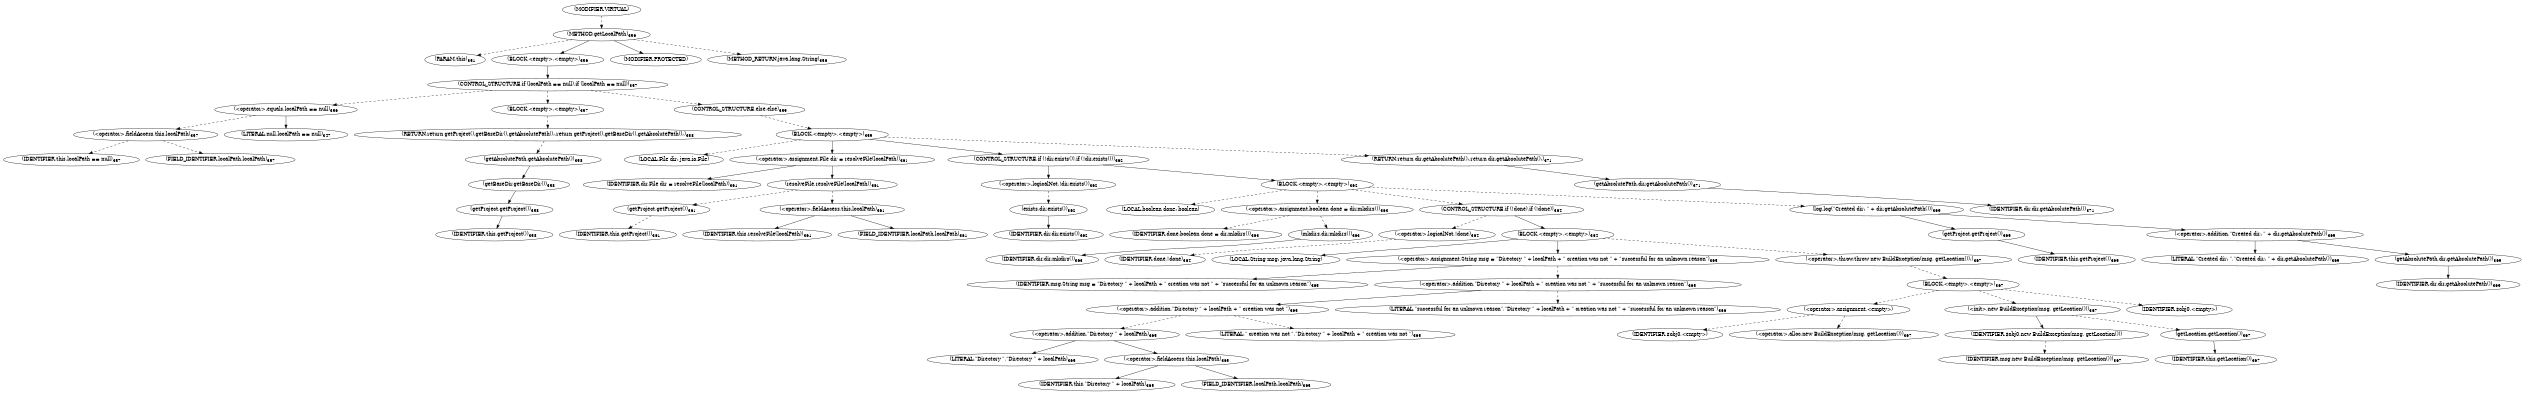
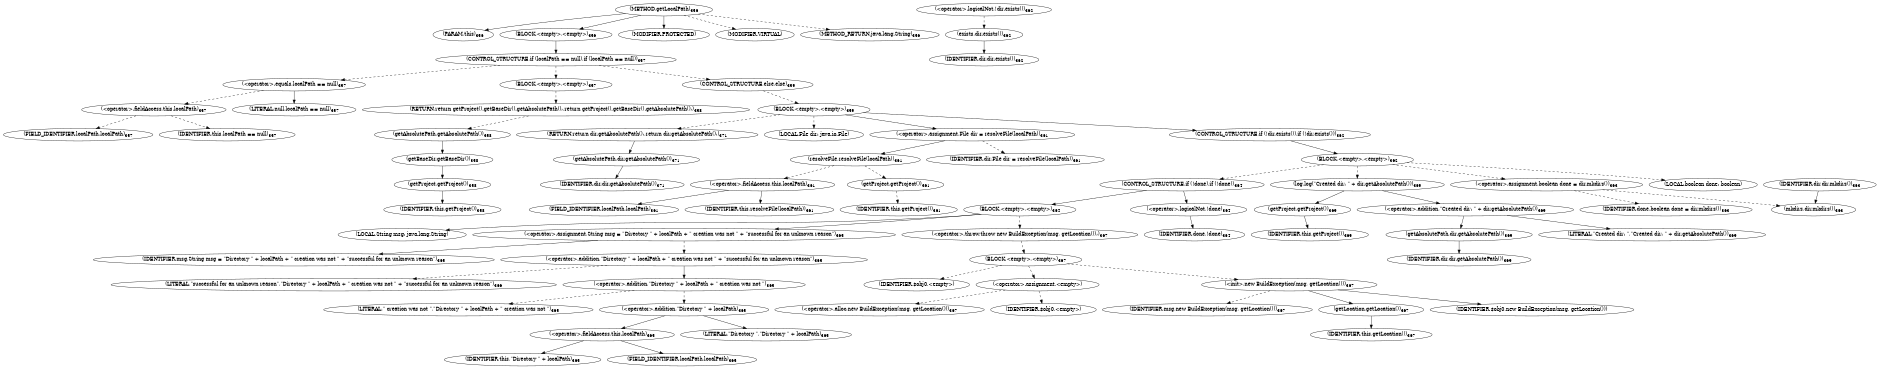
(602, 21) -> (708, 22)
(526, 47) -> (557, 21)
(472, 59) -> (480, 34)
(334, 109) -> (342, 84)
(327, 134) -> (335, 109)
(1048, 171) -> none
(754, 172) -> (992, 146)
(1471, 222) -> (1185, 196)
(1295, 247) -> (1191, 221)
(1193, 248) -> (1817, 196)
(2124, 322) -> (1329, 297)
(2045, 346) -> (1250, 297)
